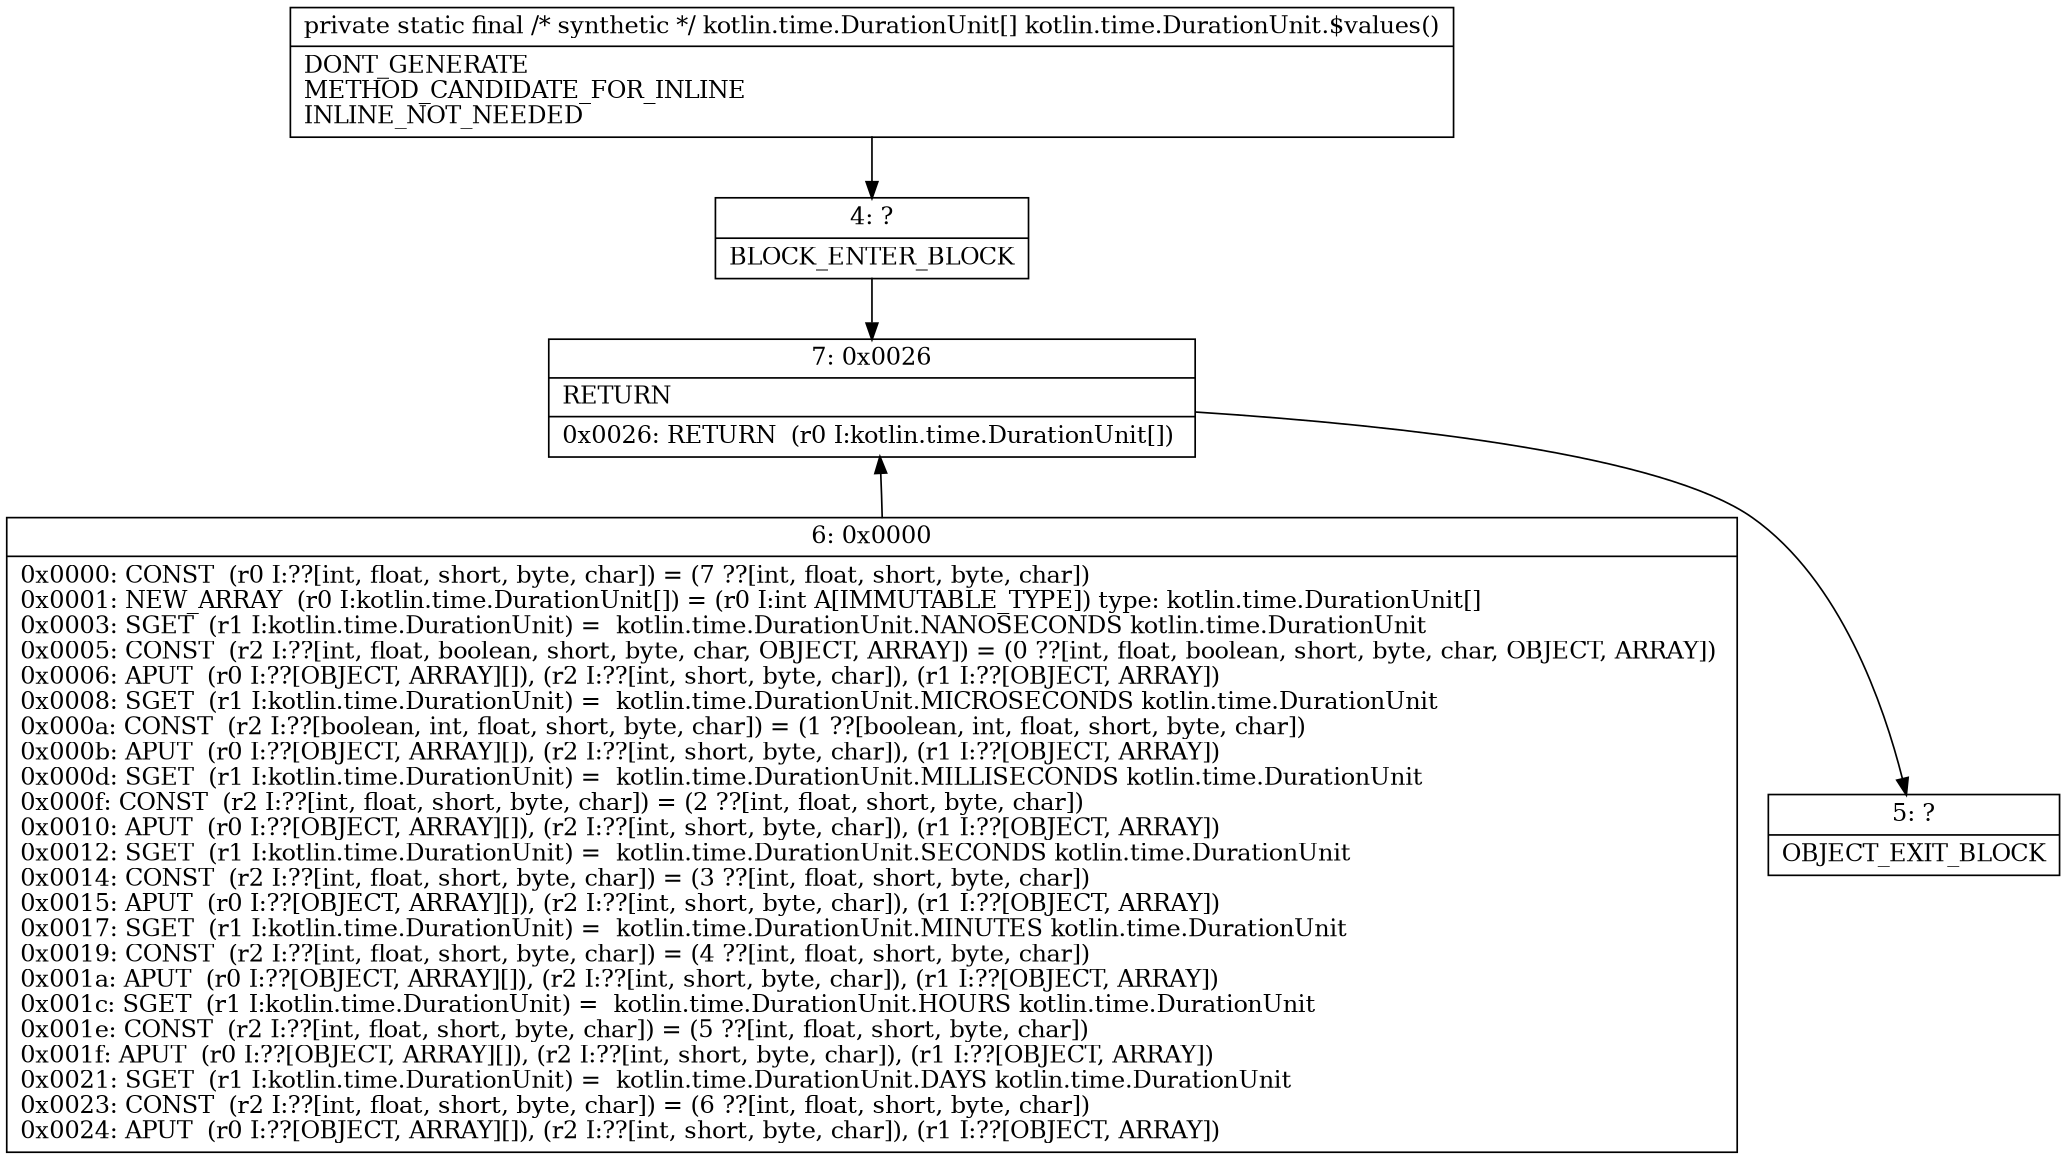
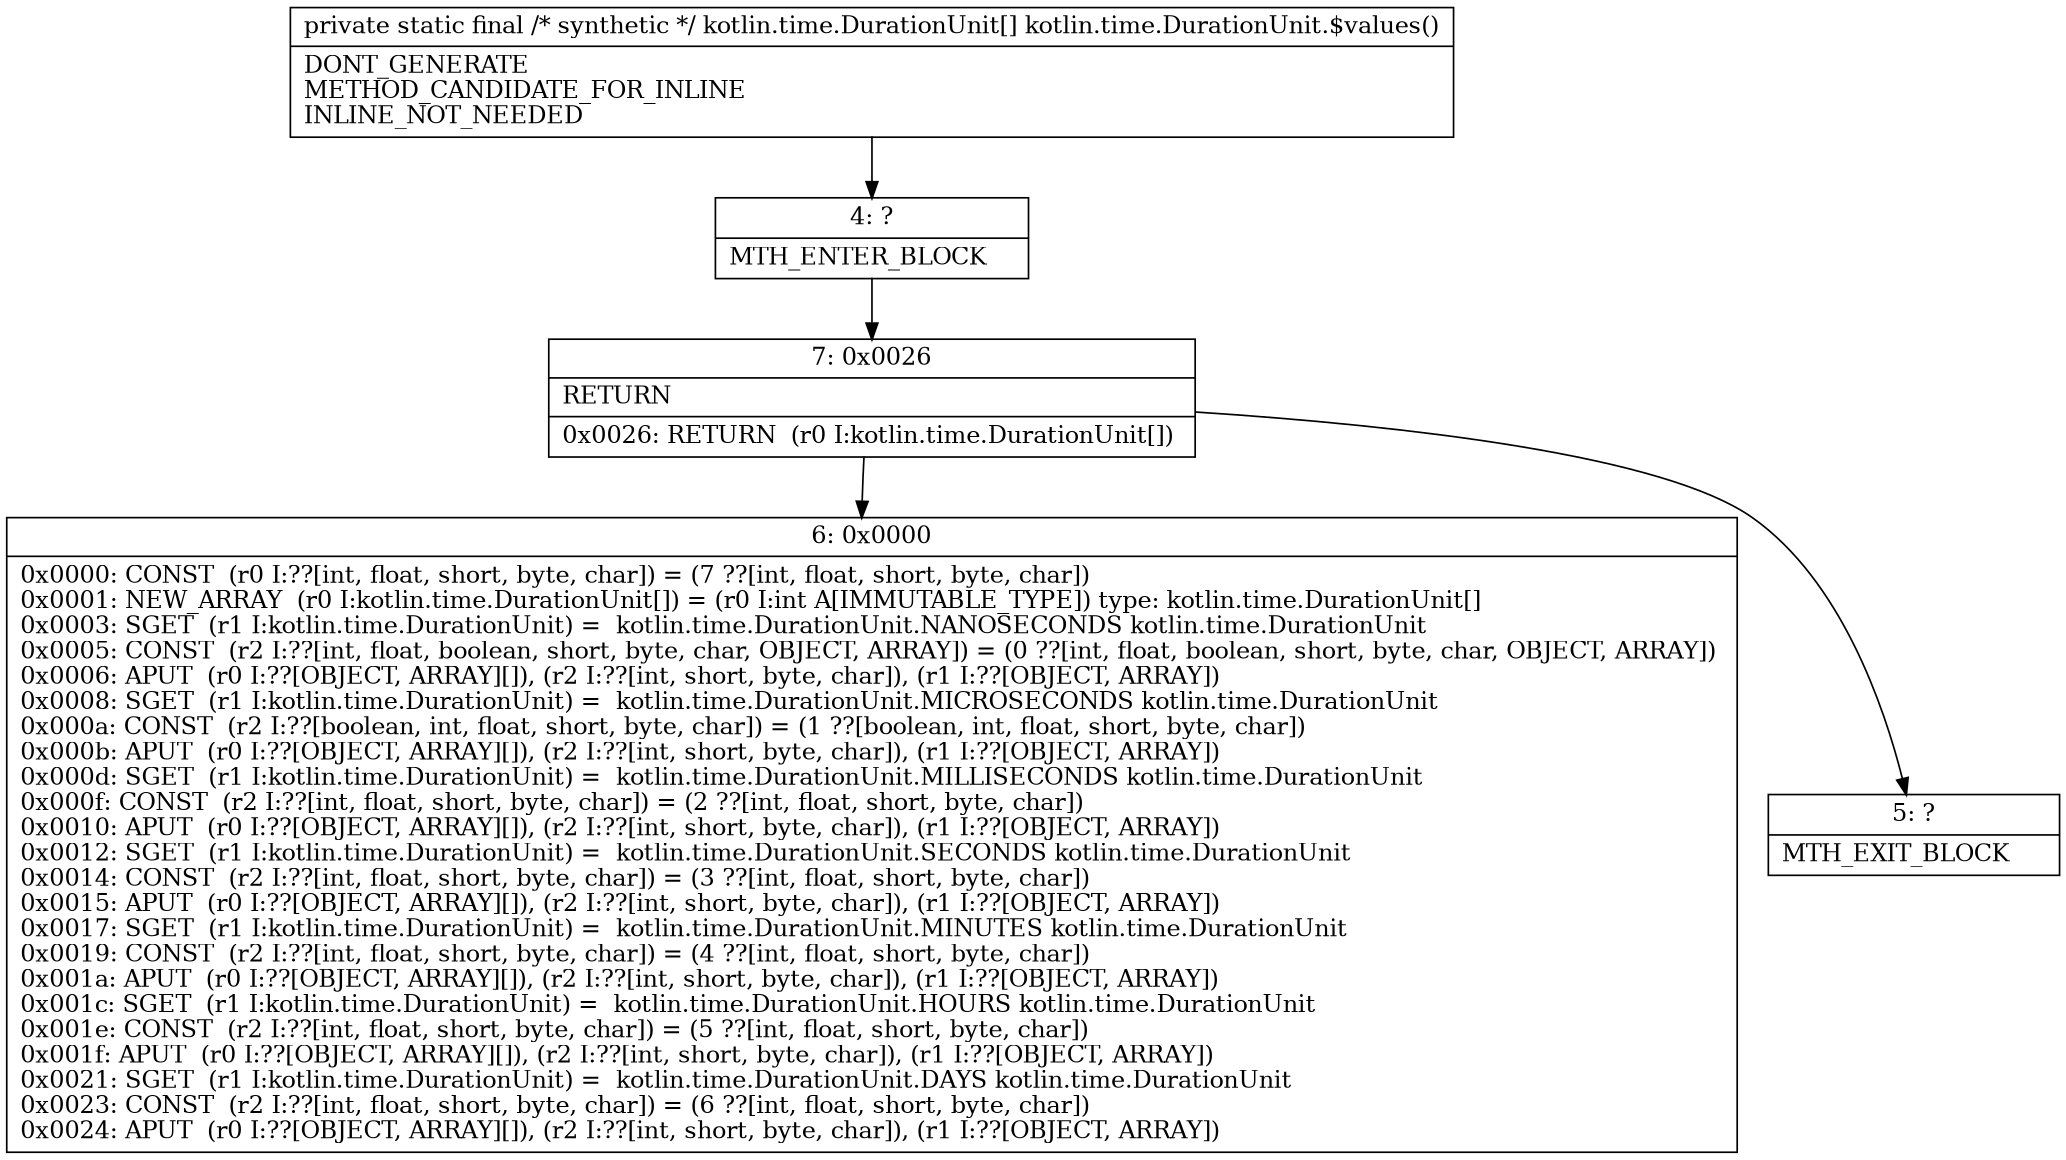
(872, 258) -> (858, 258)
(882, 496) -> (863, 479)
(1914, 854) -> (1896, 854)
